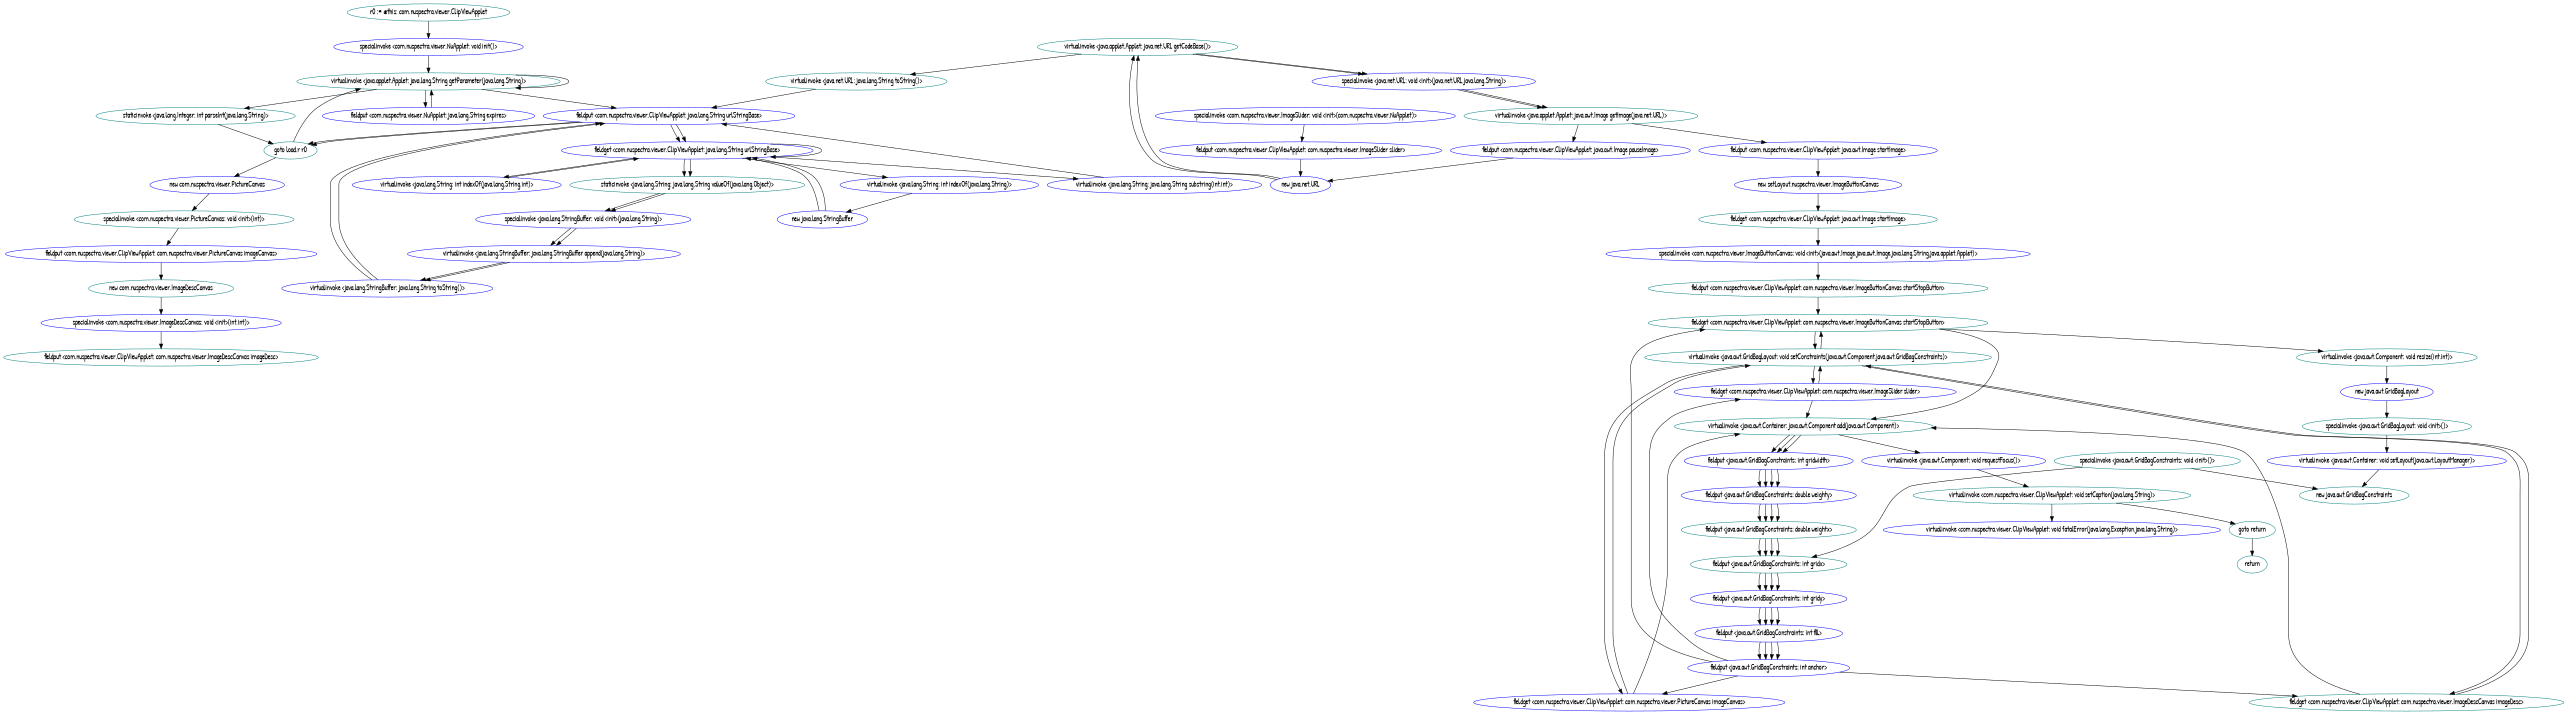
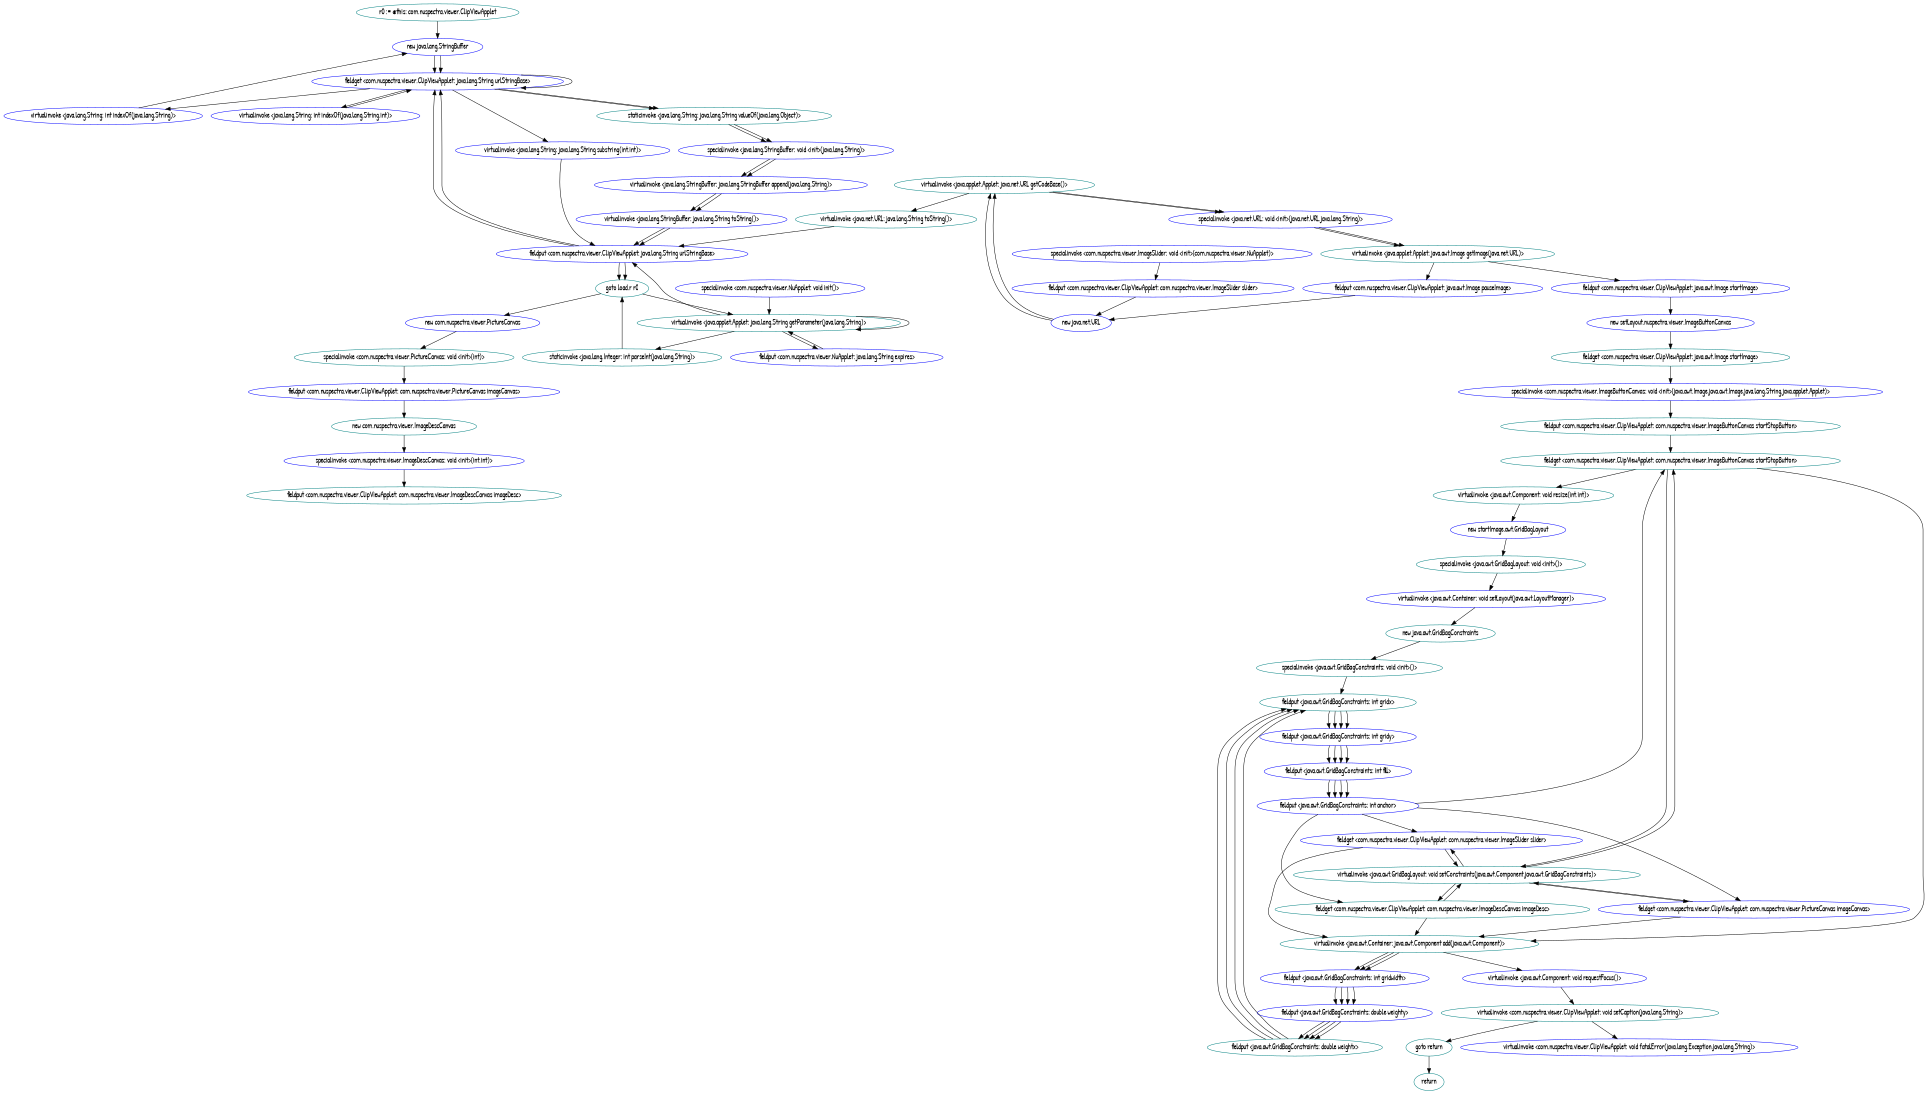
(428, 27) -> (438, 27)
(2387, 392) -> (1508, 530)
(2252, 478) -> (1398, 650)
